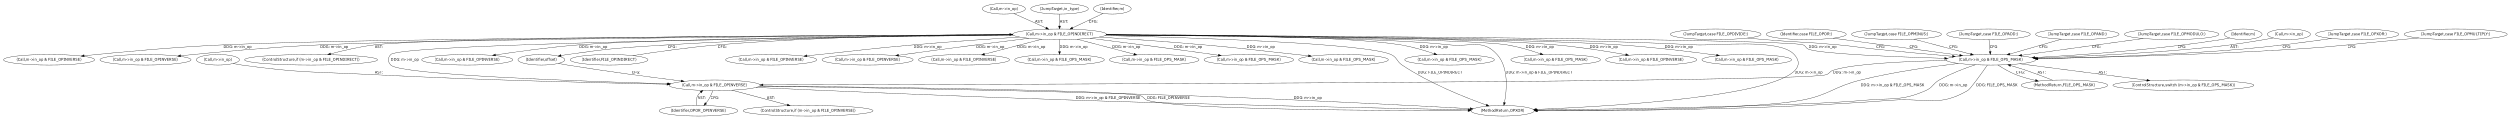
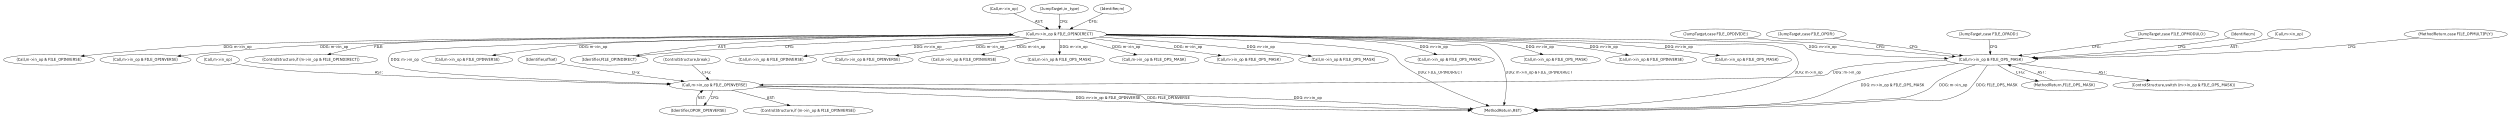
(1065, 22) -> (1065, 22)
(1806, 34) -> (1806, 34)
(1897, 34) -> none
(2077, 34) -> none
(2357, 34) -> none
(2456, 34) -> (2456, 34)
(741, 41) -> (827, 43)
(379, 47) -> (379, 47)
(723, 47) -> (723, 47)
none -> (687, 60)
(1503, 111) -> (1503, 111)
